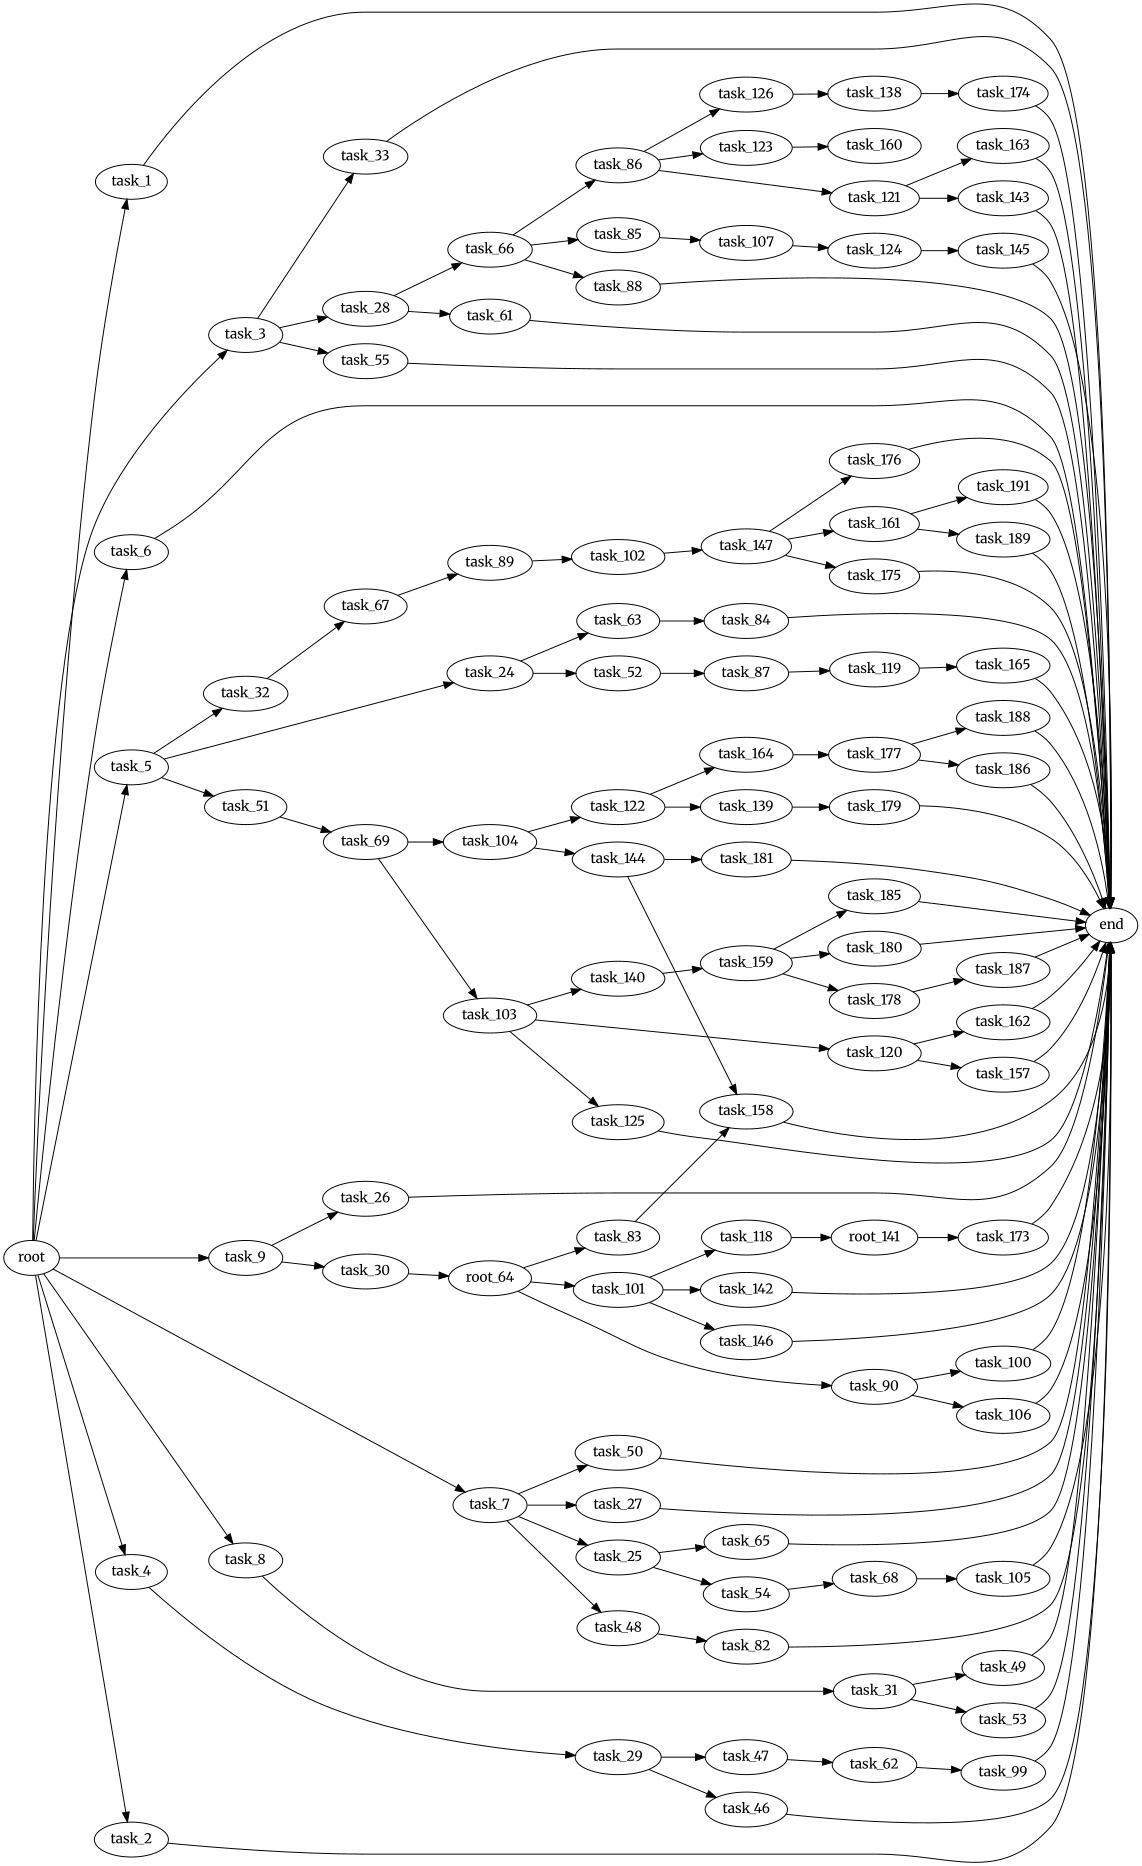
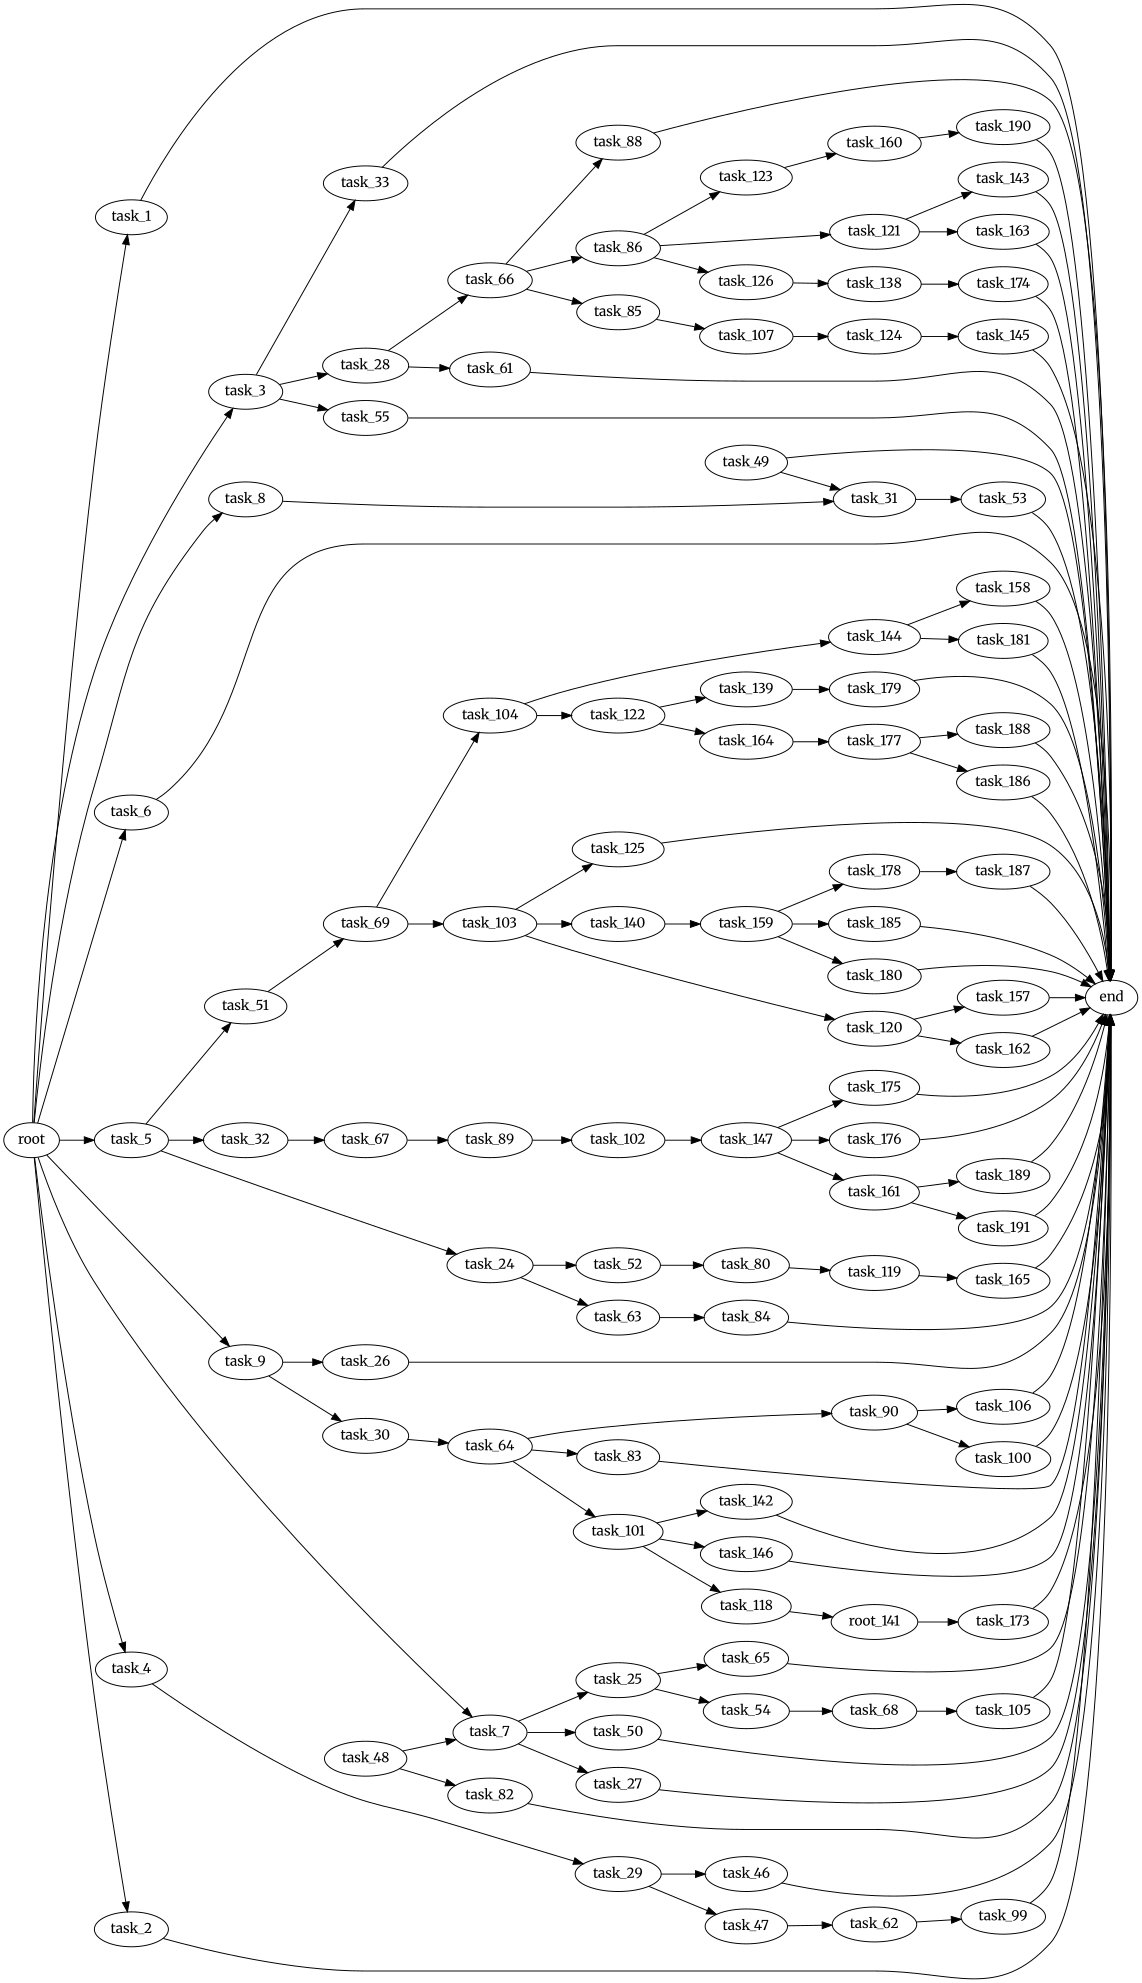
none -> (1003, 127)
(746, 673) -> (746, 1265)
(679, 1178) -> (1065, 1452)
(490, 1278) -> (490, 1447)
(550, 1563) -> (424, 1746)
(934, 1680) -> (806, 480)
